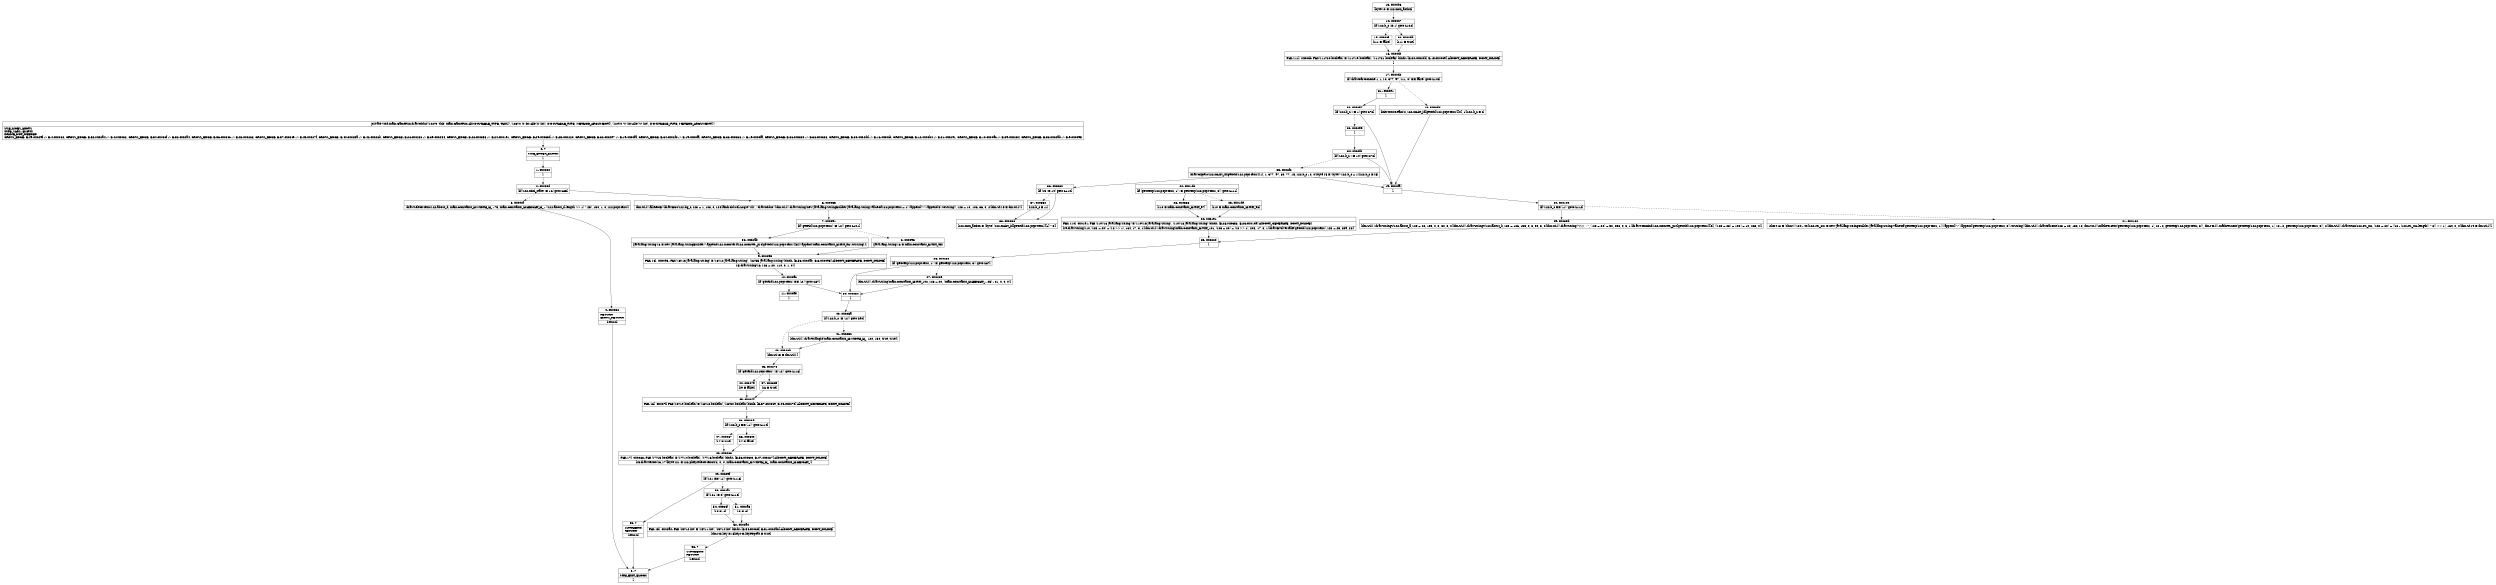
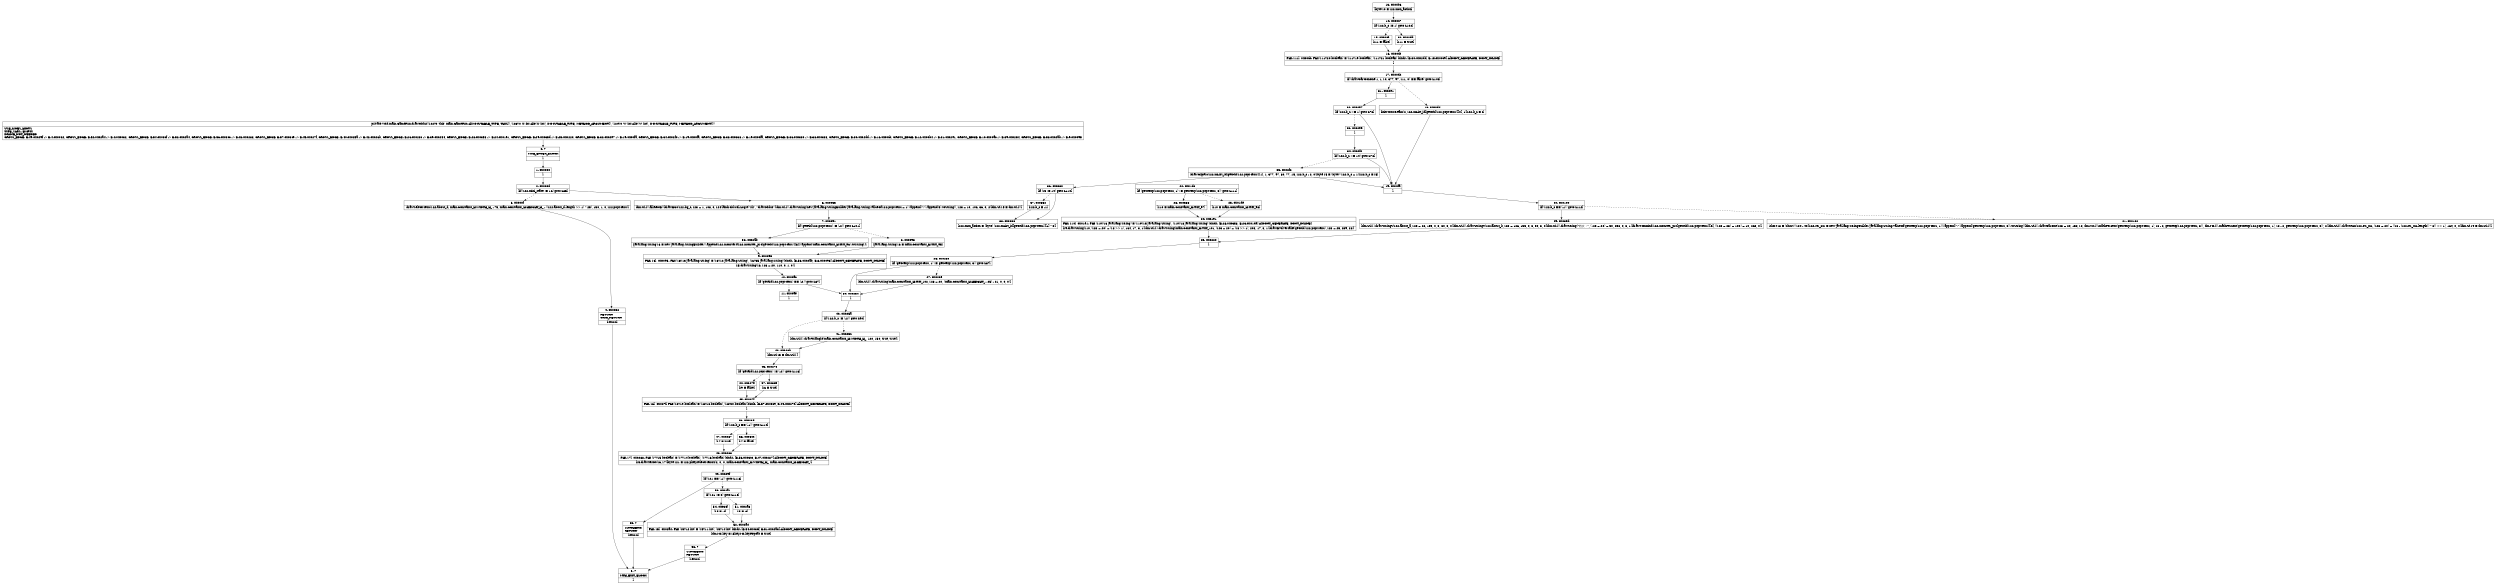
(612, 318) -> (611, 318)
